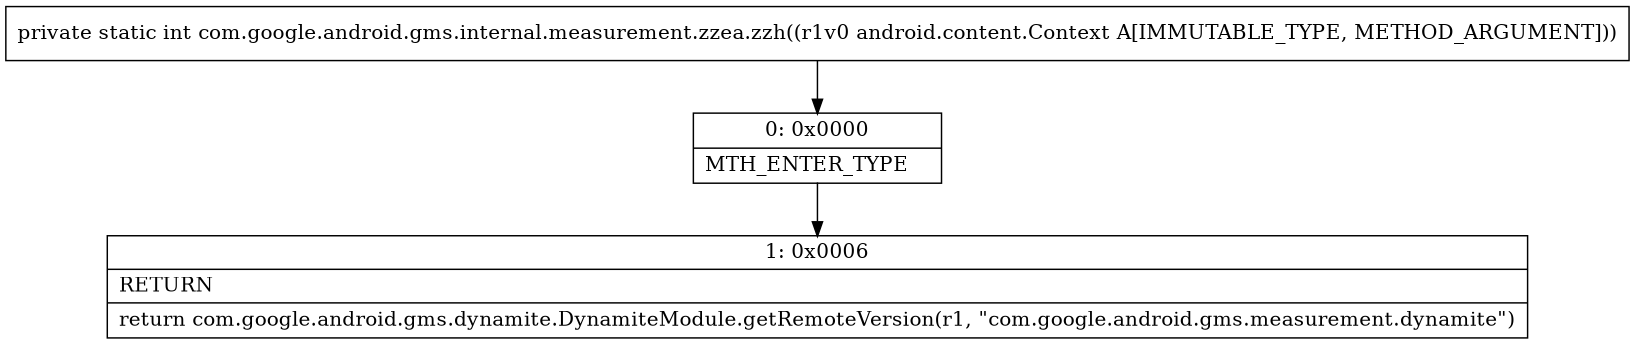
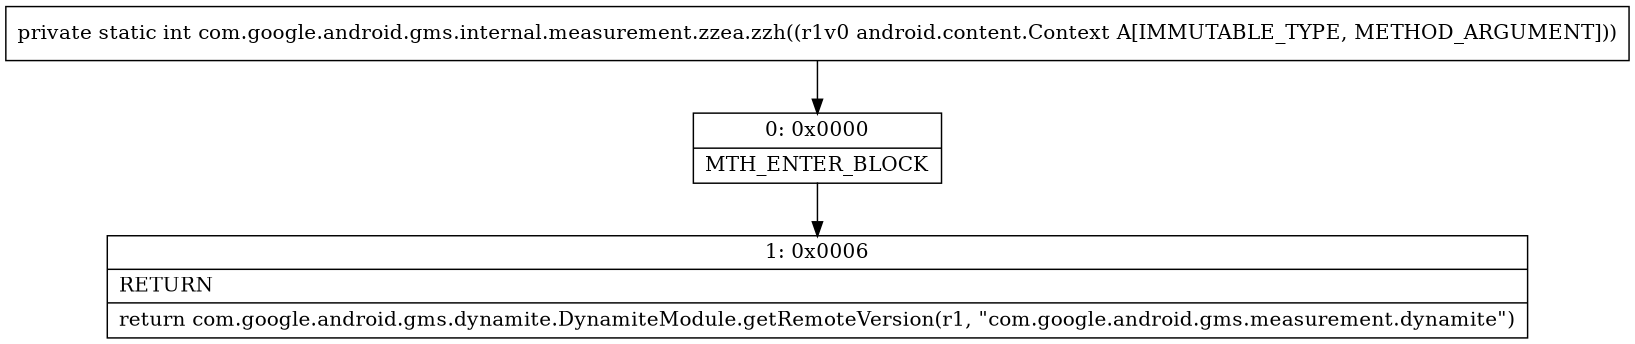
(807, 165) -> (817, 165)
